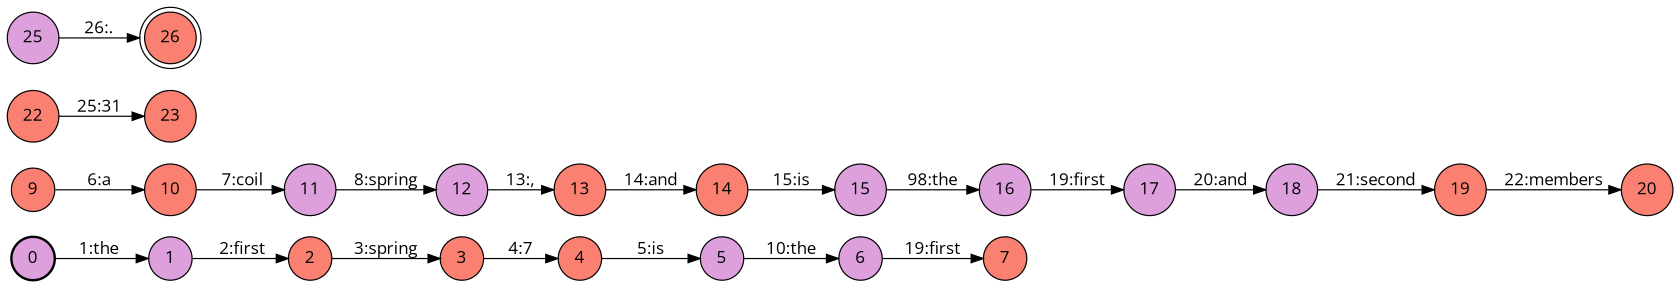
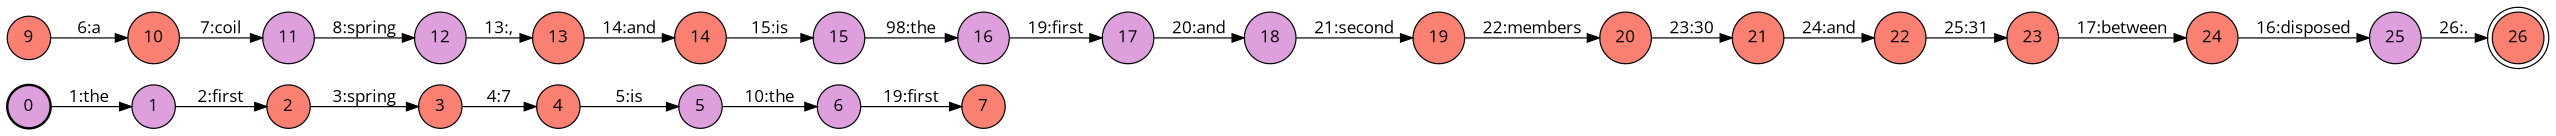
none -> (1758, 38)
none -> (2212, 38)
